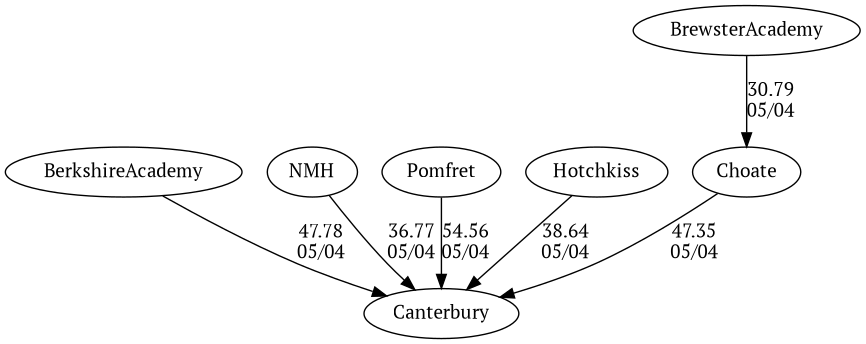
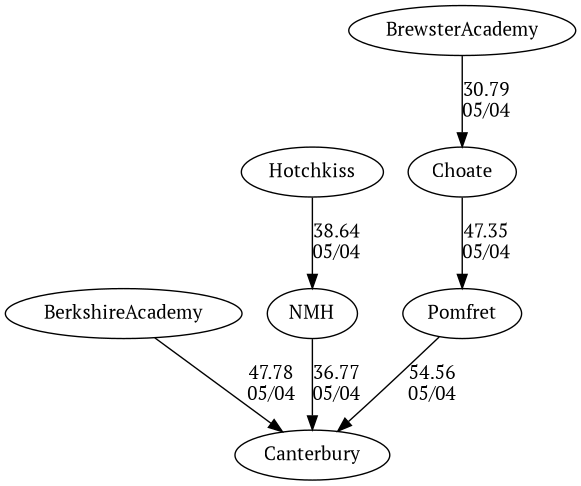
(525, 238) -> (312, 236)
(620, 252) -> (462, 236)
